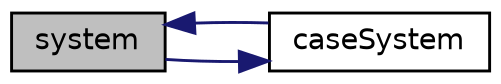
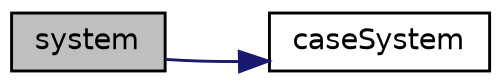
(232, 22) -> none
